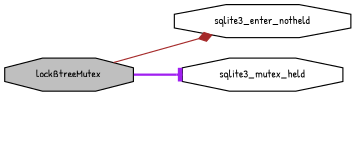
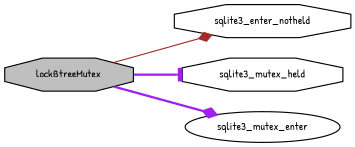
none -> (263, 127)
